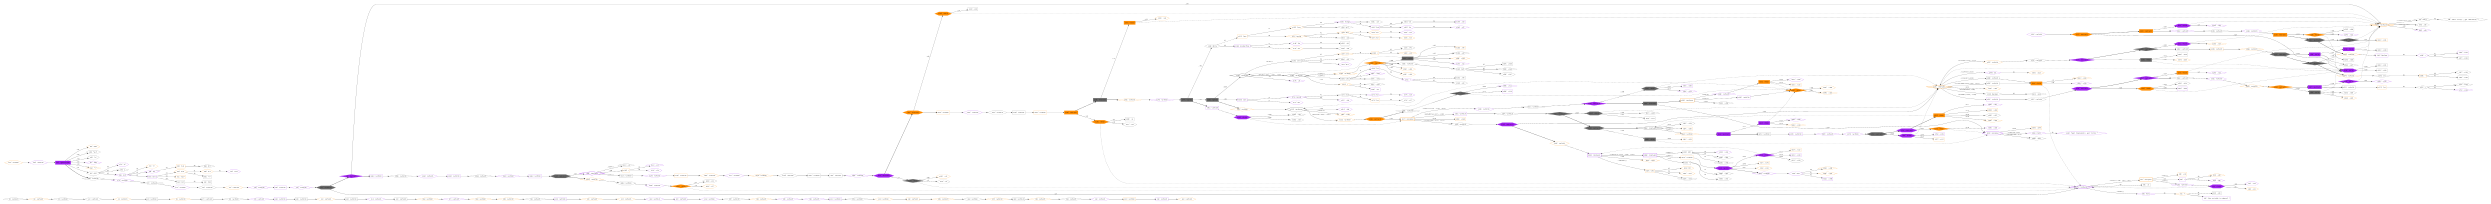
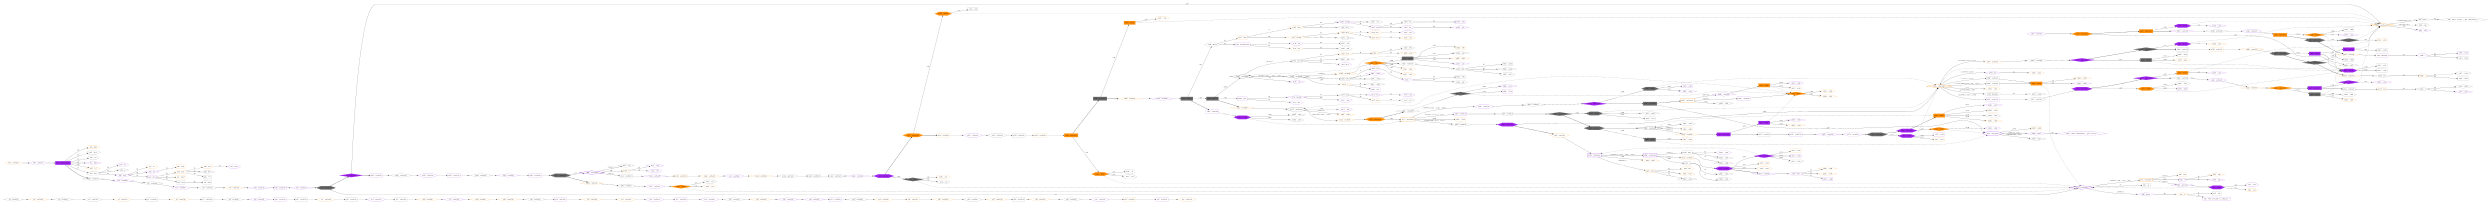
(192, 166) -> (193, 172)
